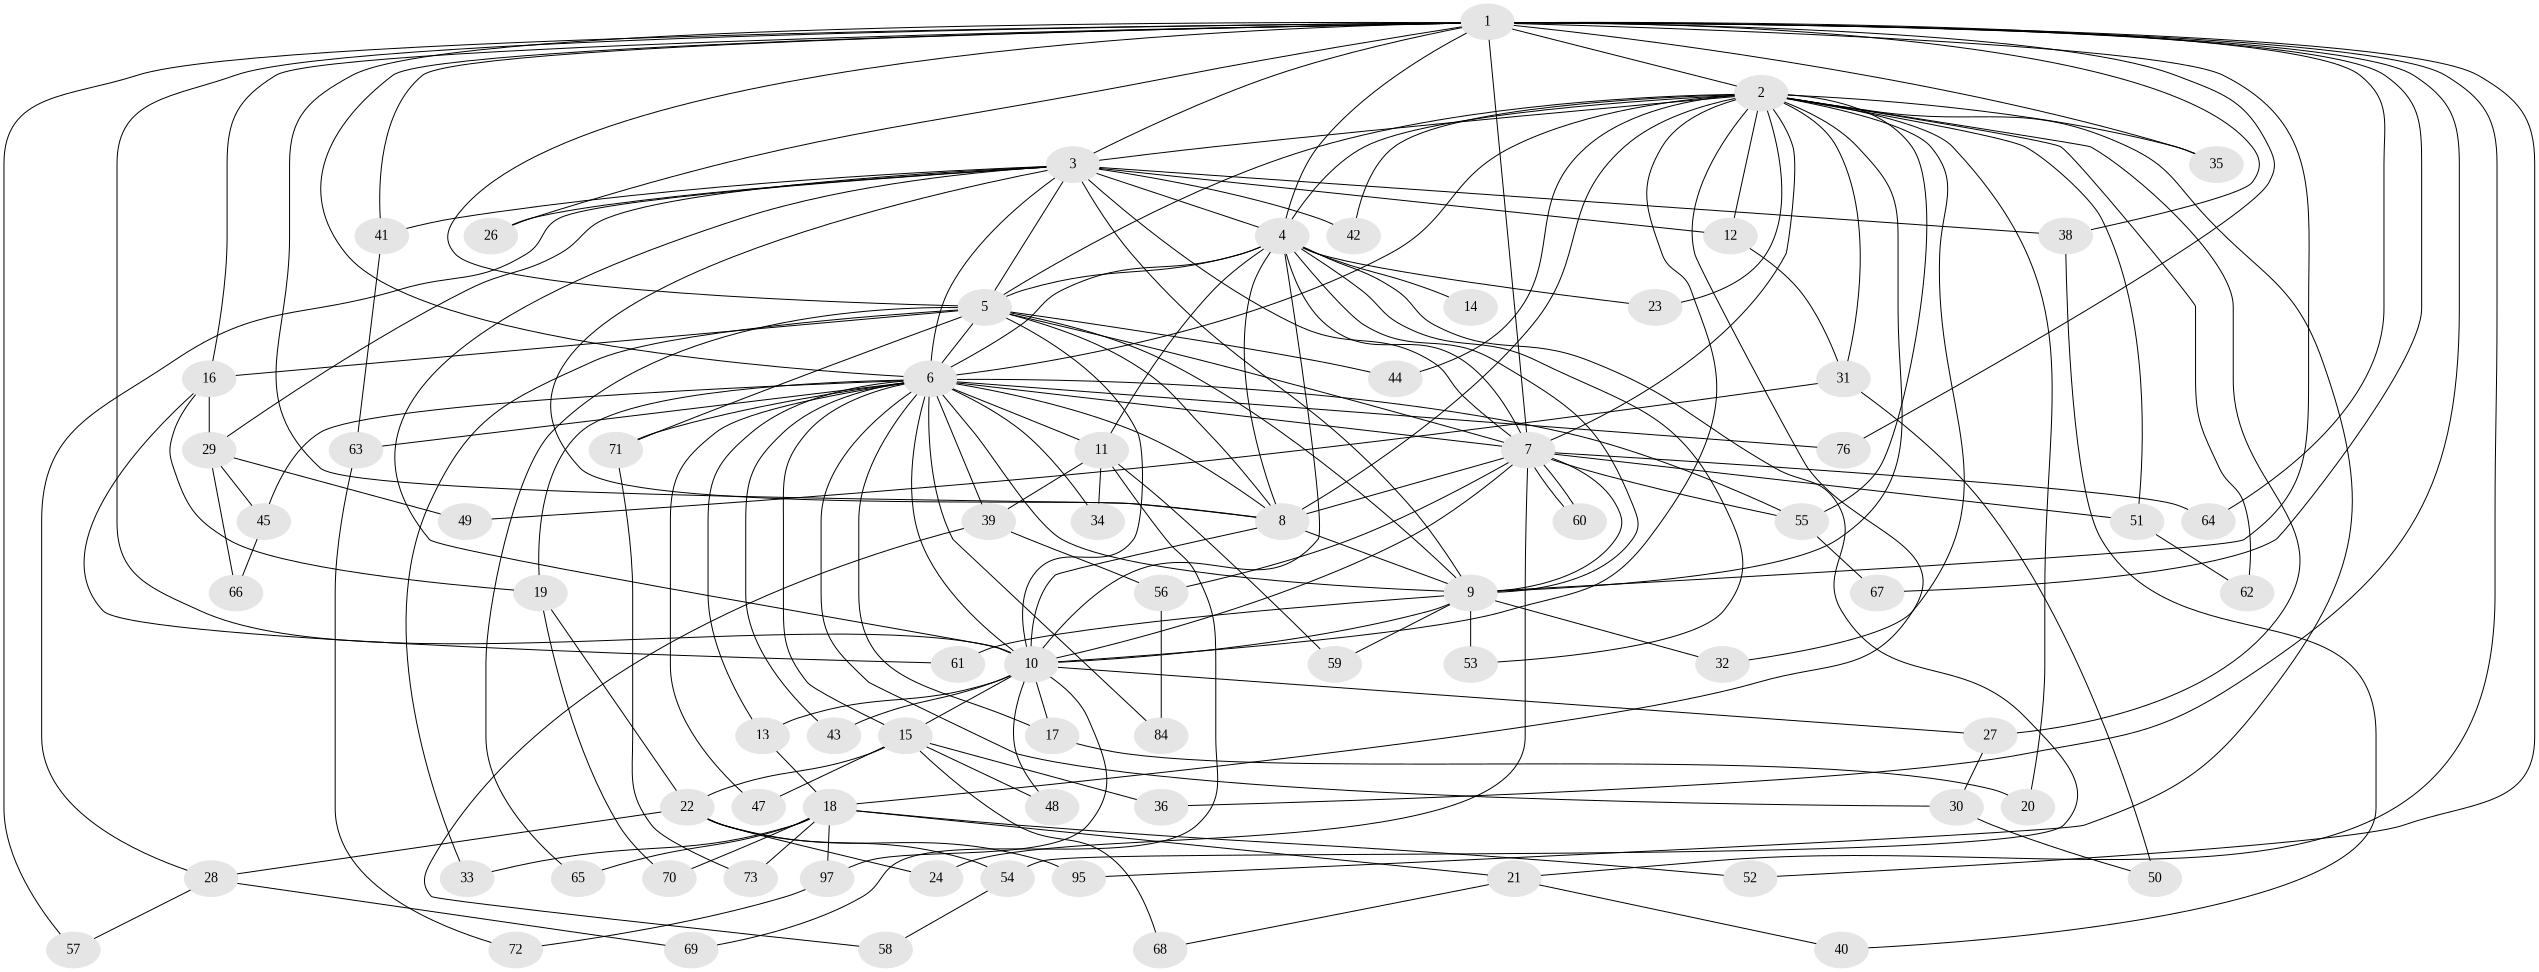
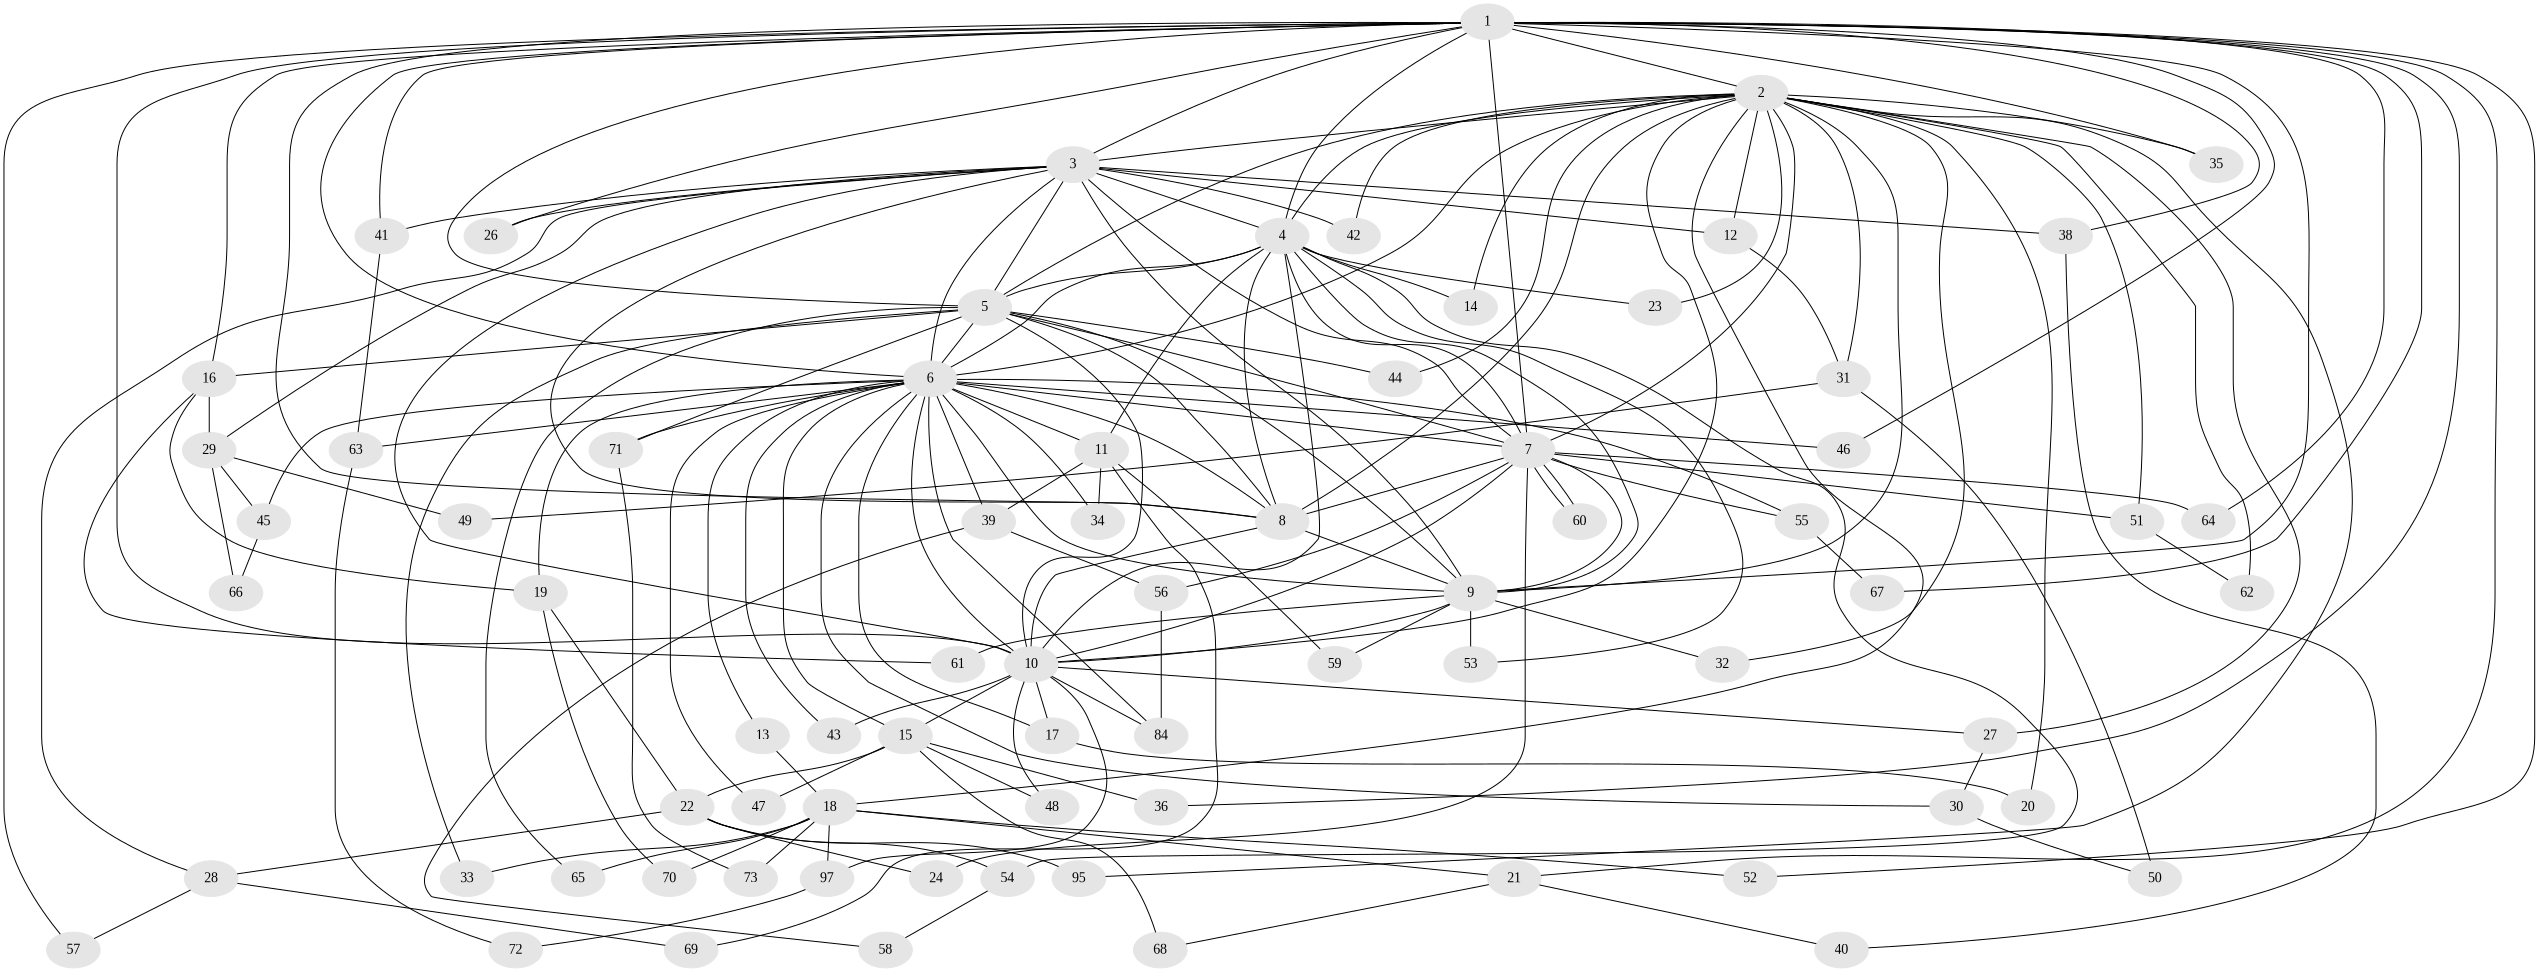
(1924, 275) -> (1562, 138)
(1844, 450) -> (1844, 450)
(891, 700) -> (1096, 700)
